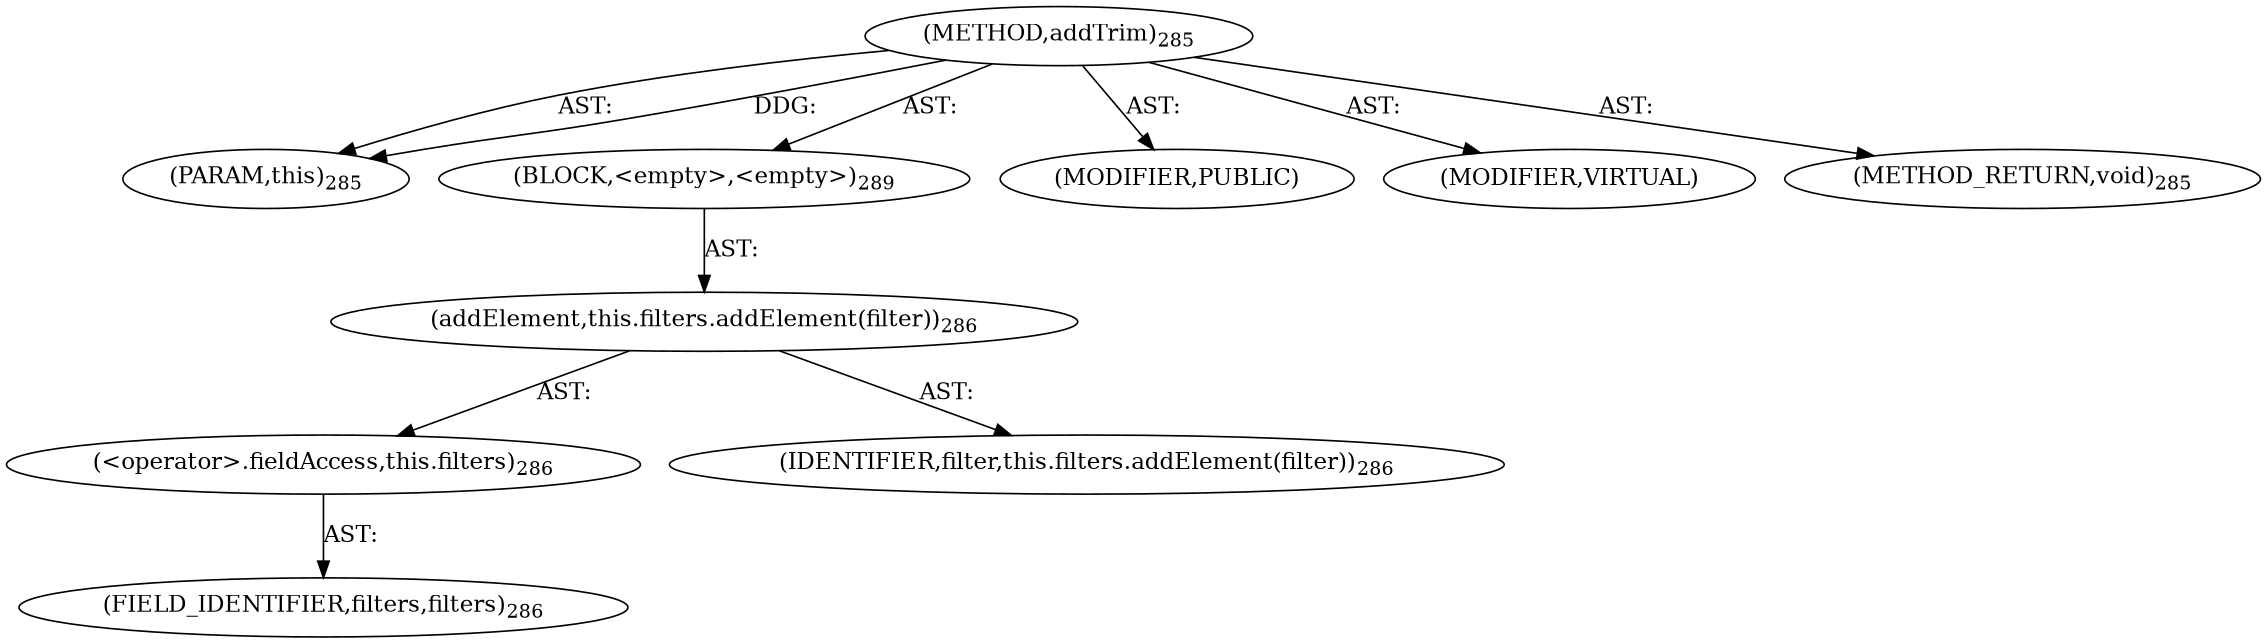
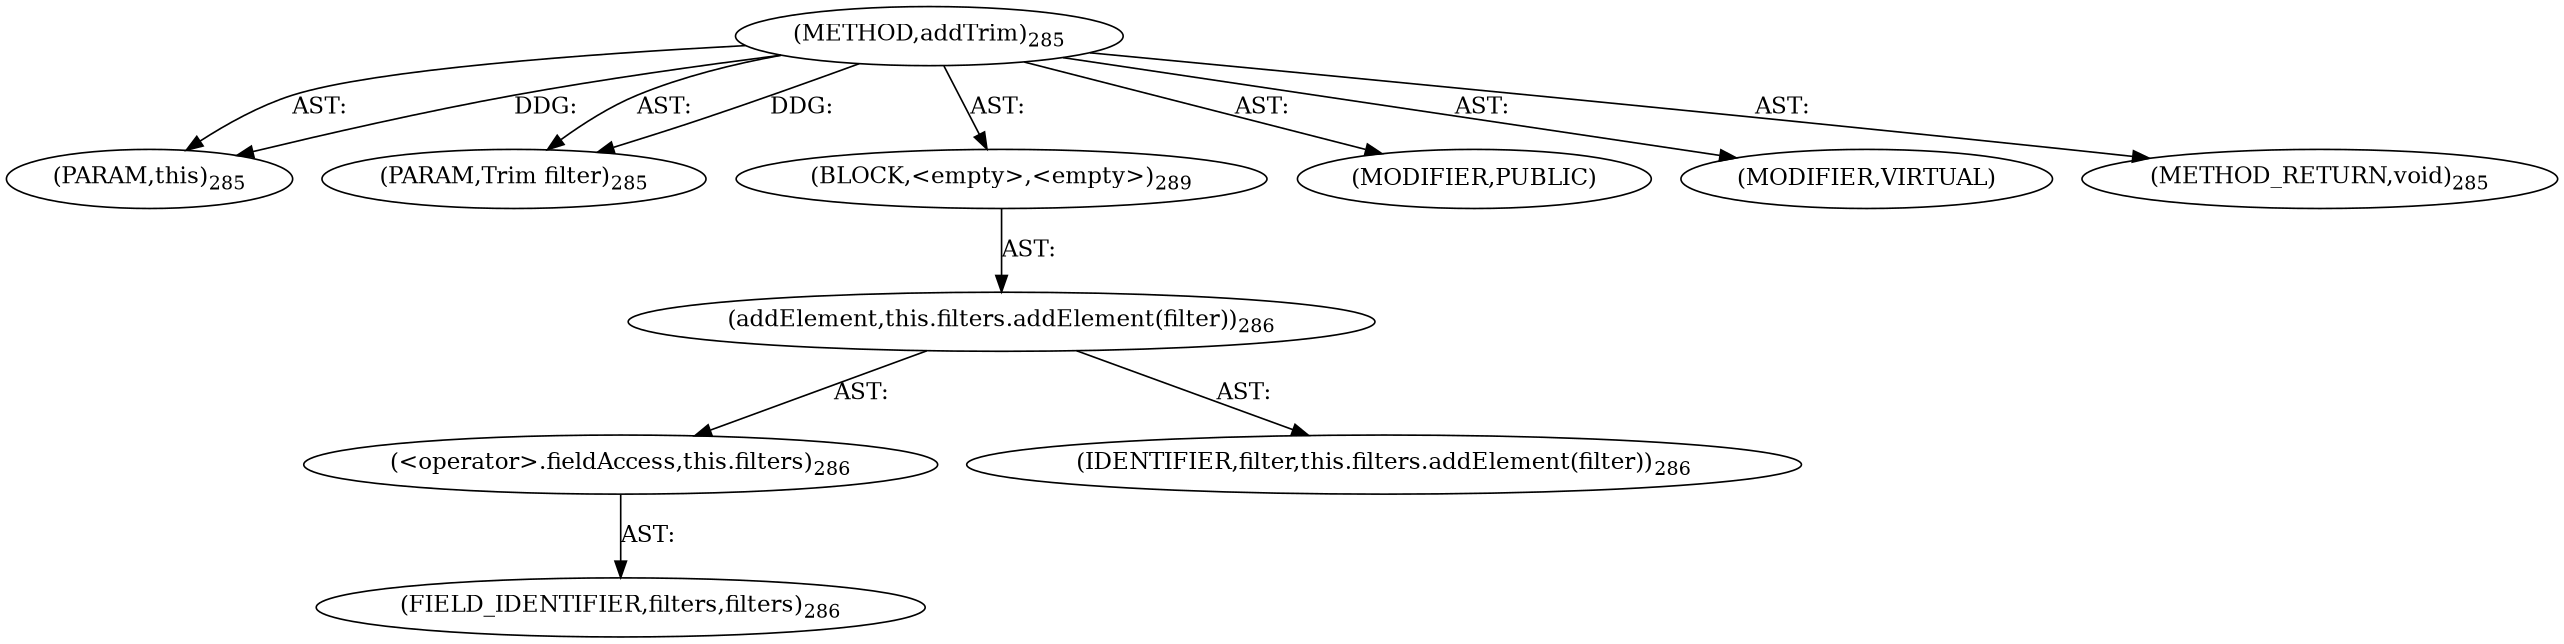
none -> (514, 179)
